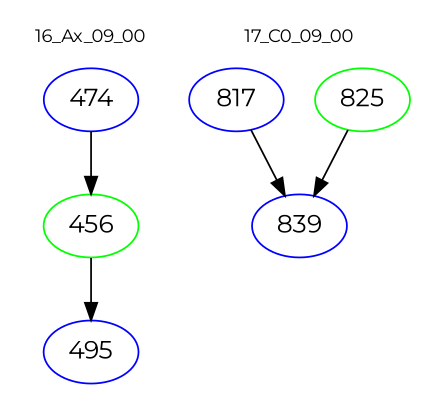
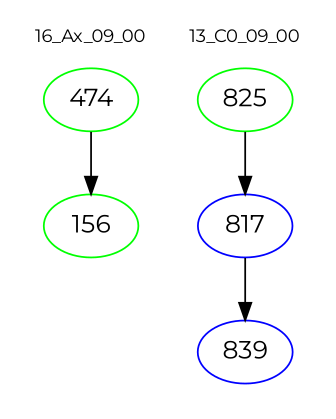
(299, 38) -> (245, 38)
(91, 100) -> (91, 100)
(335, 155) -> (245, 154)
(91, 226) -> (91, 226)
(91, 352) -> none
